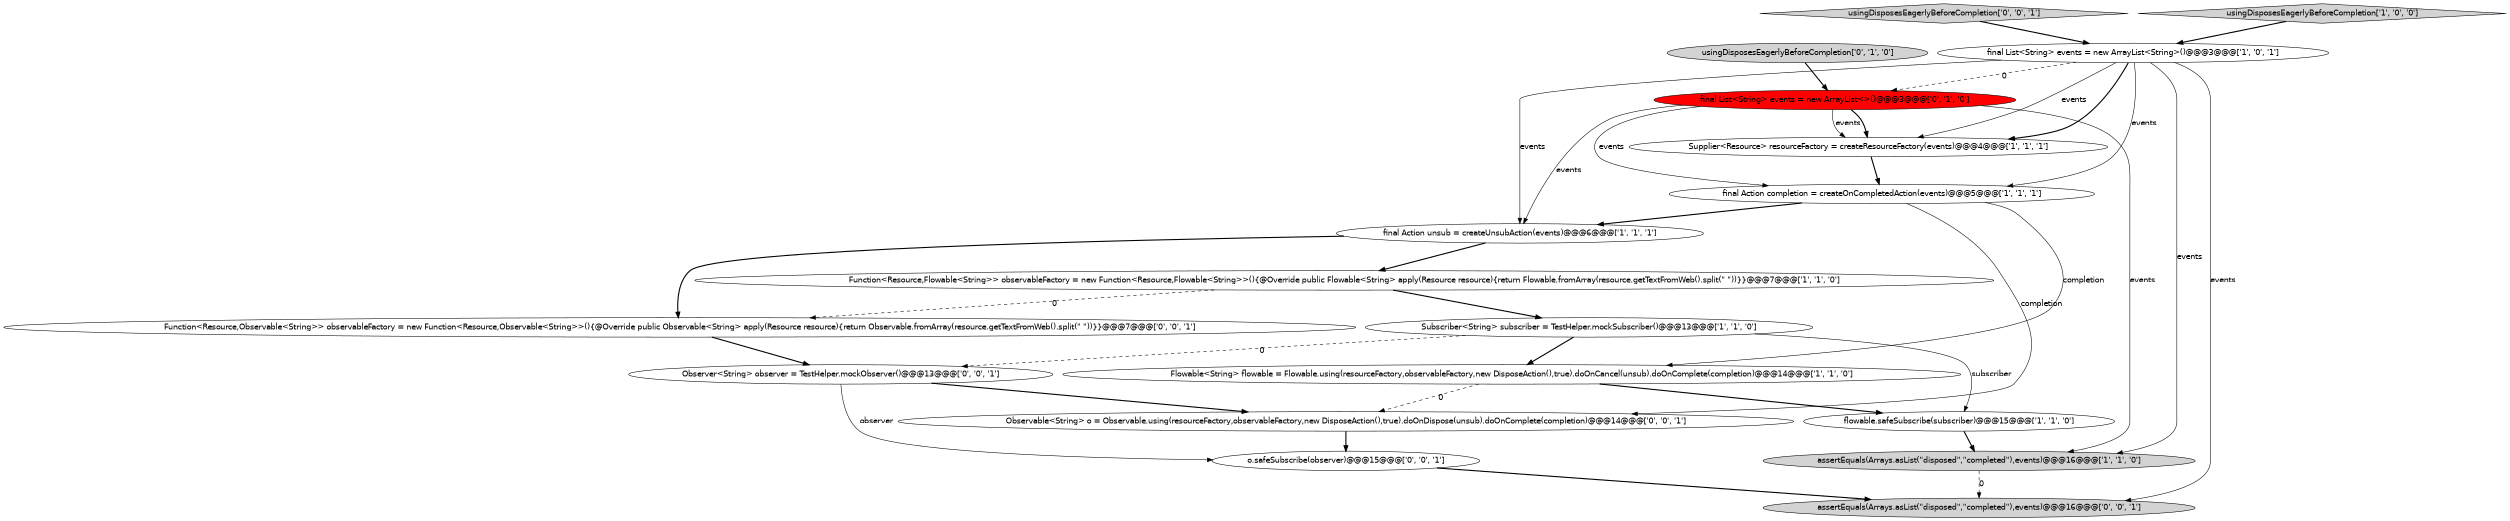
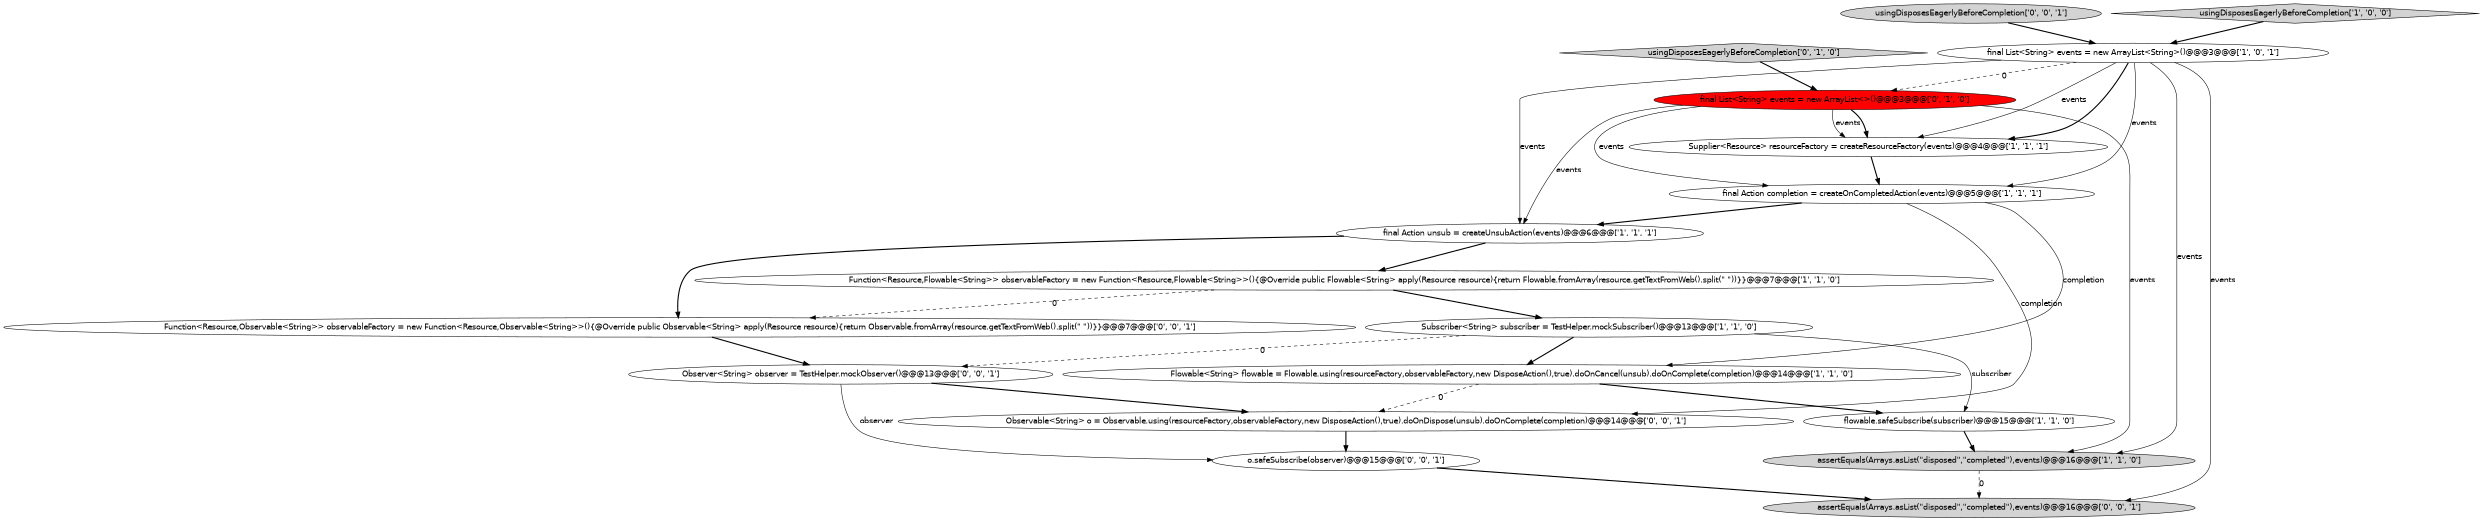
(1944, 14) -> (1971, 14)
(1798, 53) -> (1744, 53)
